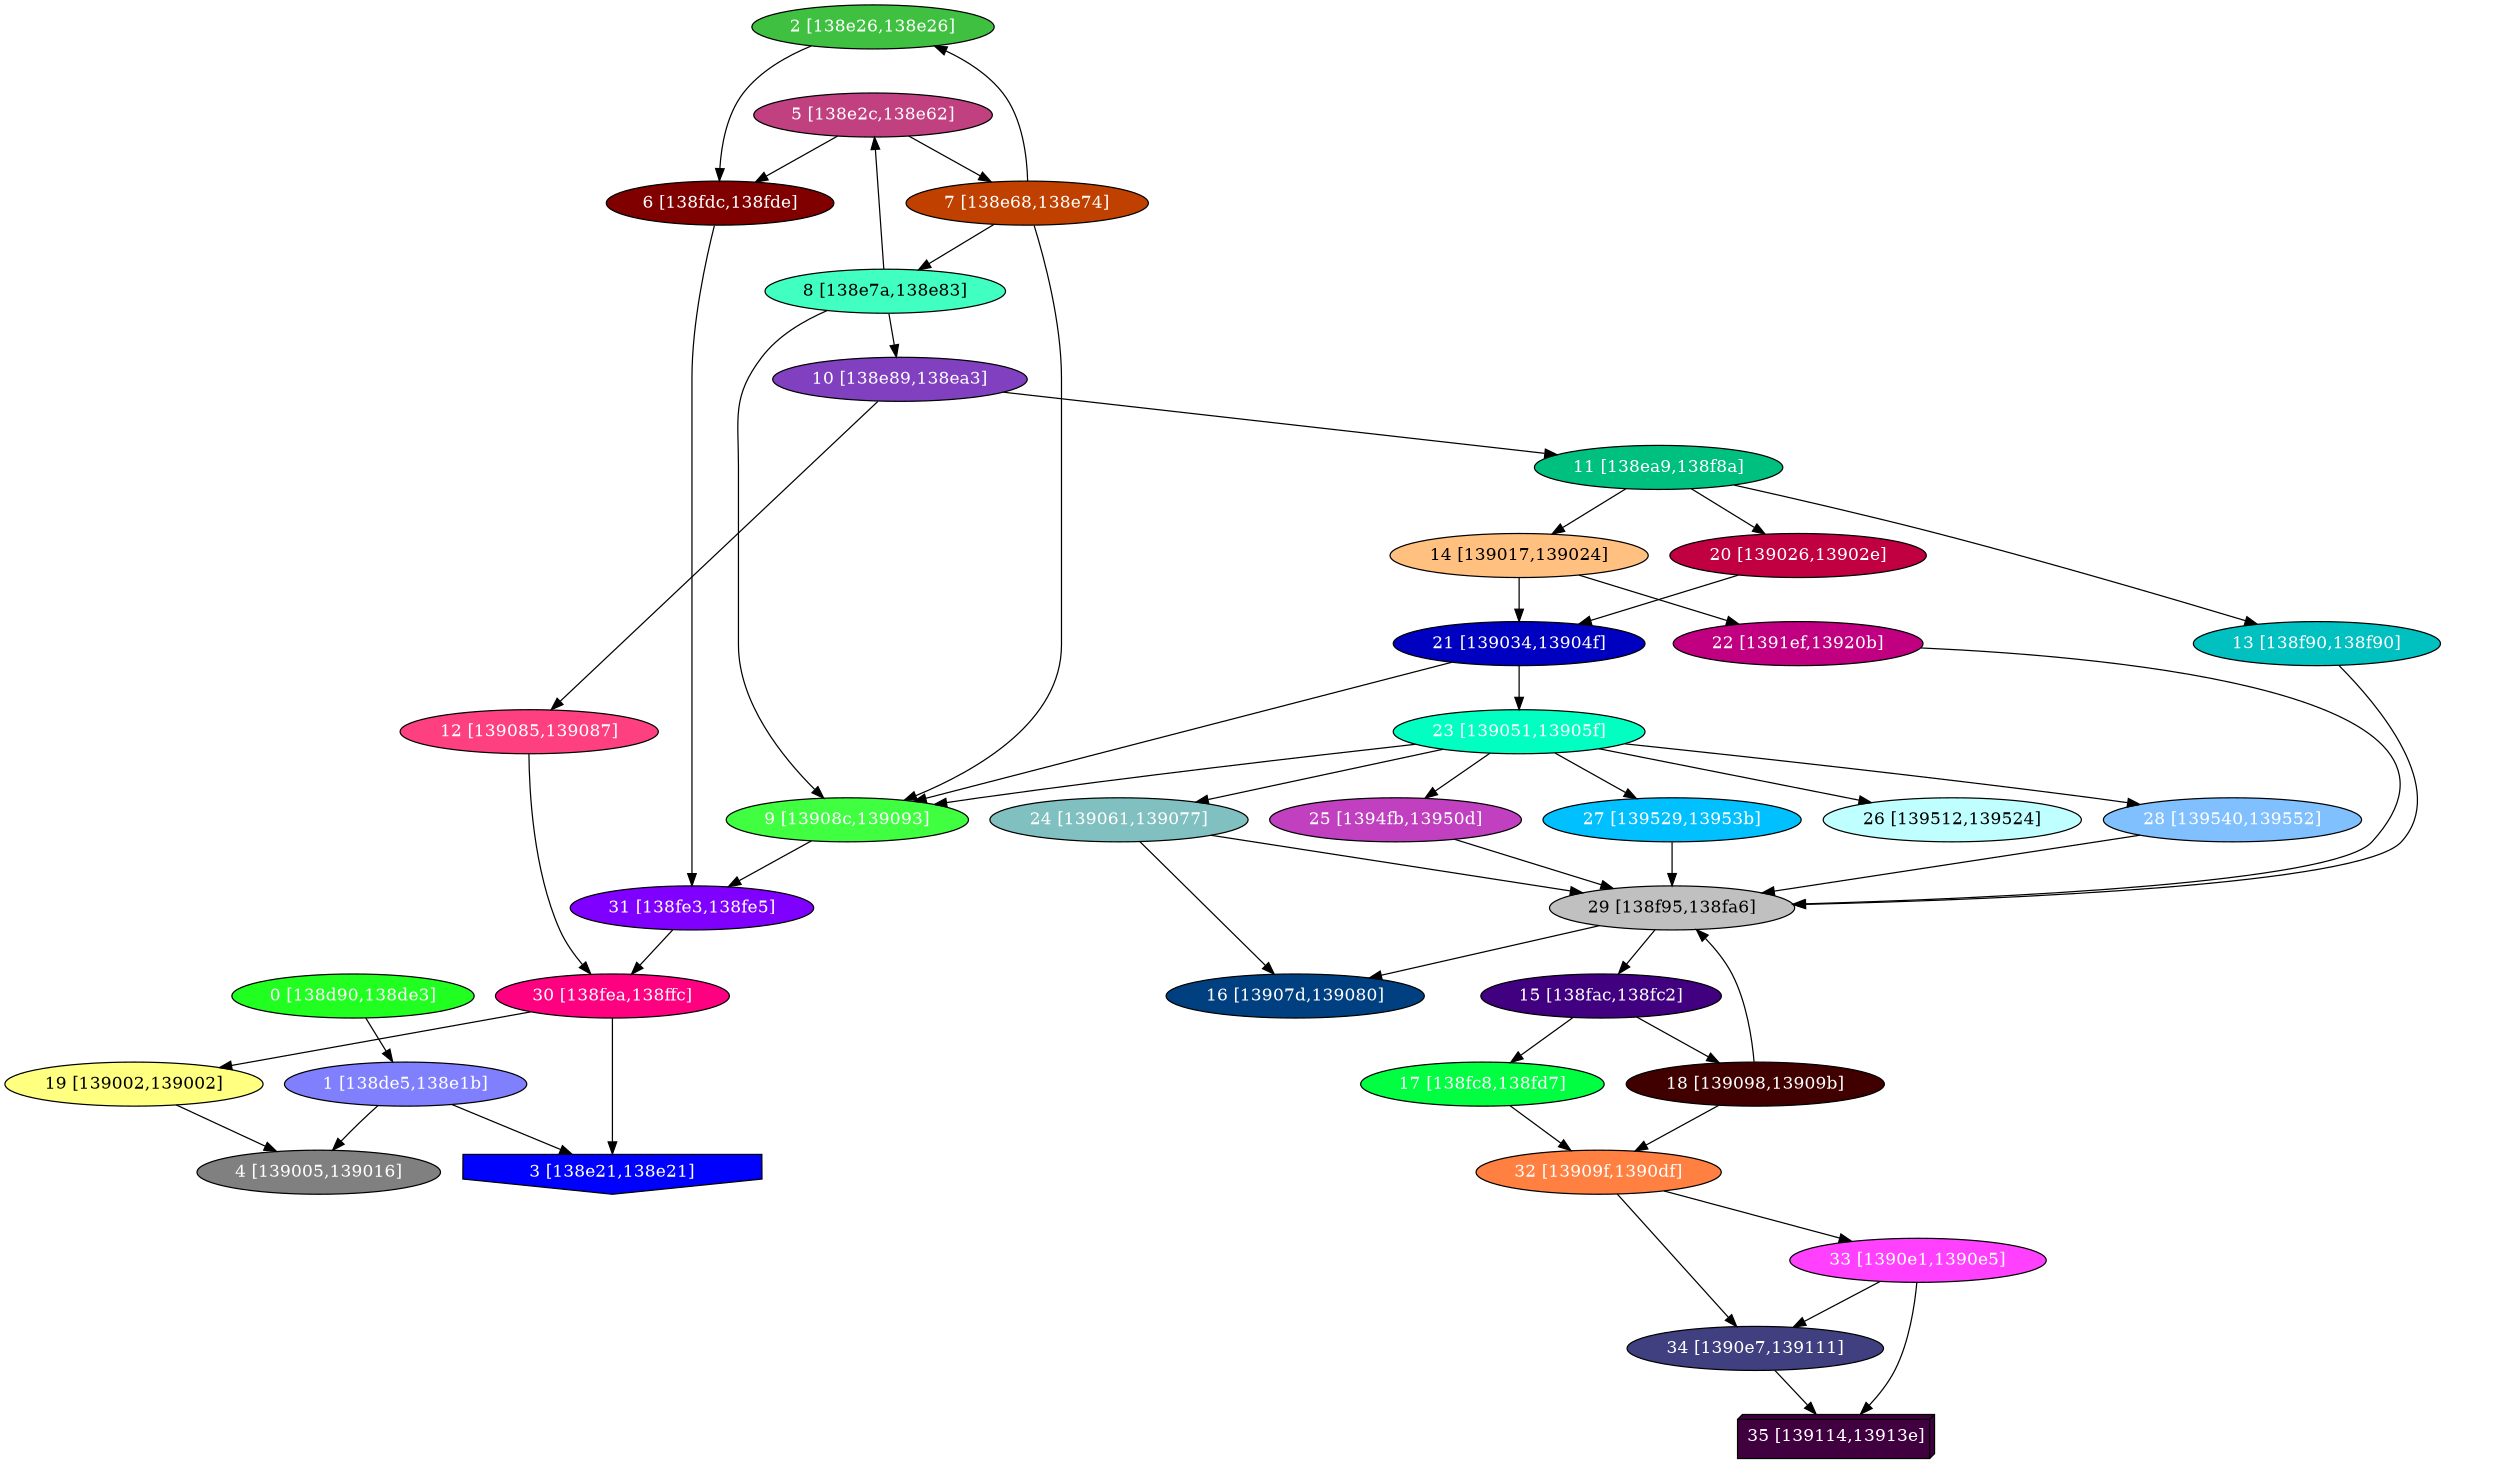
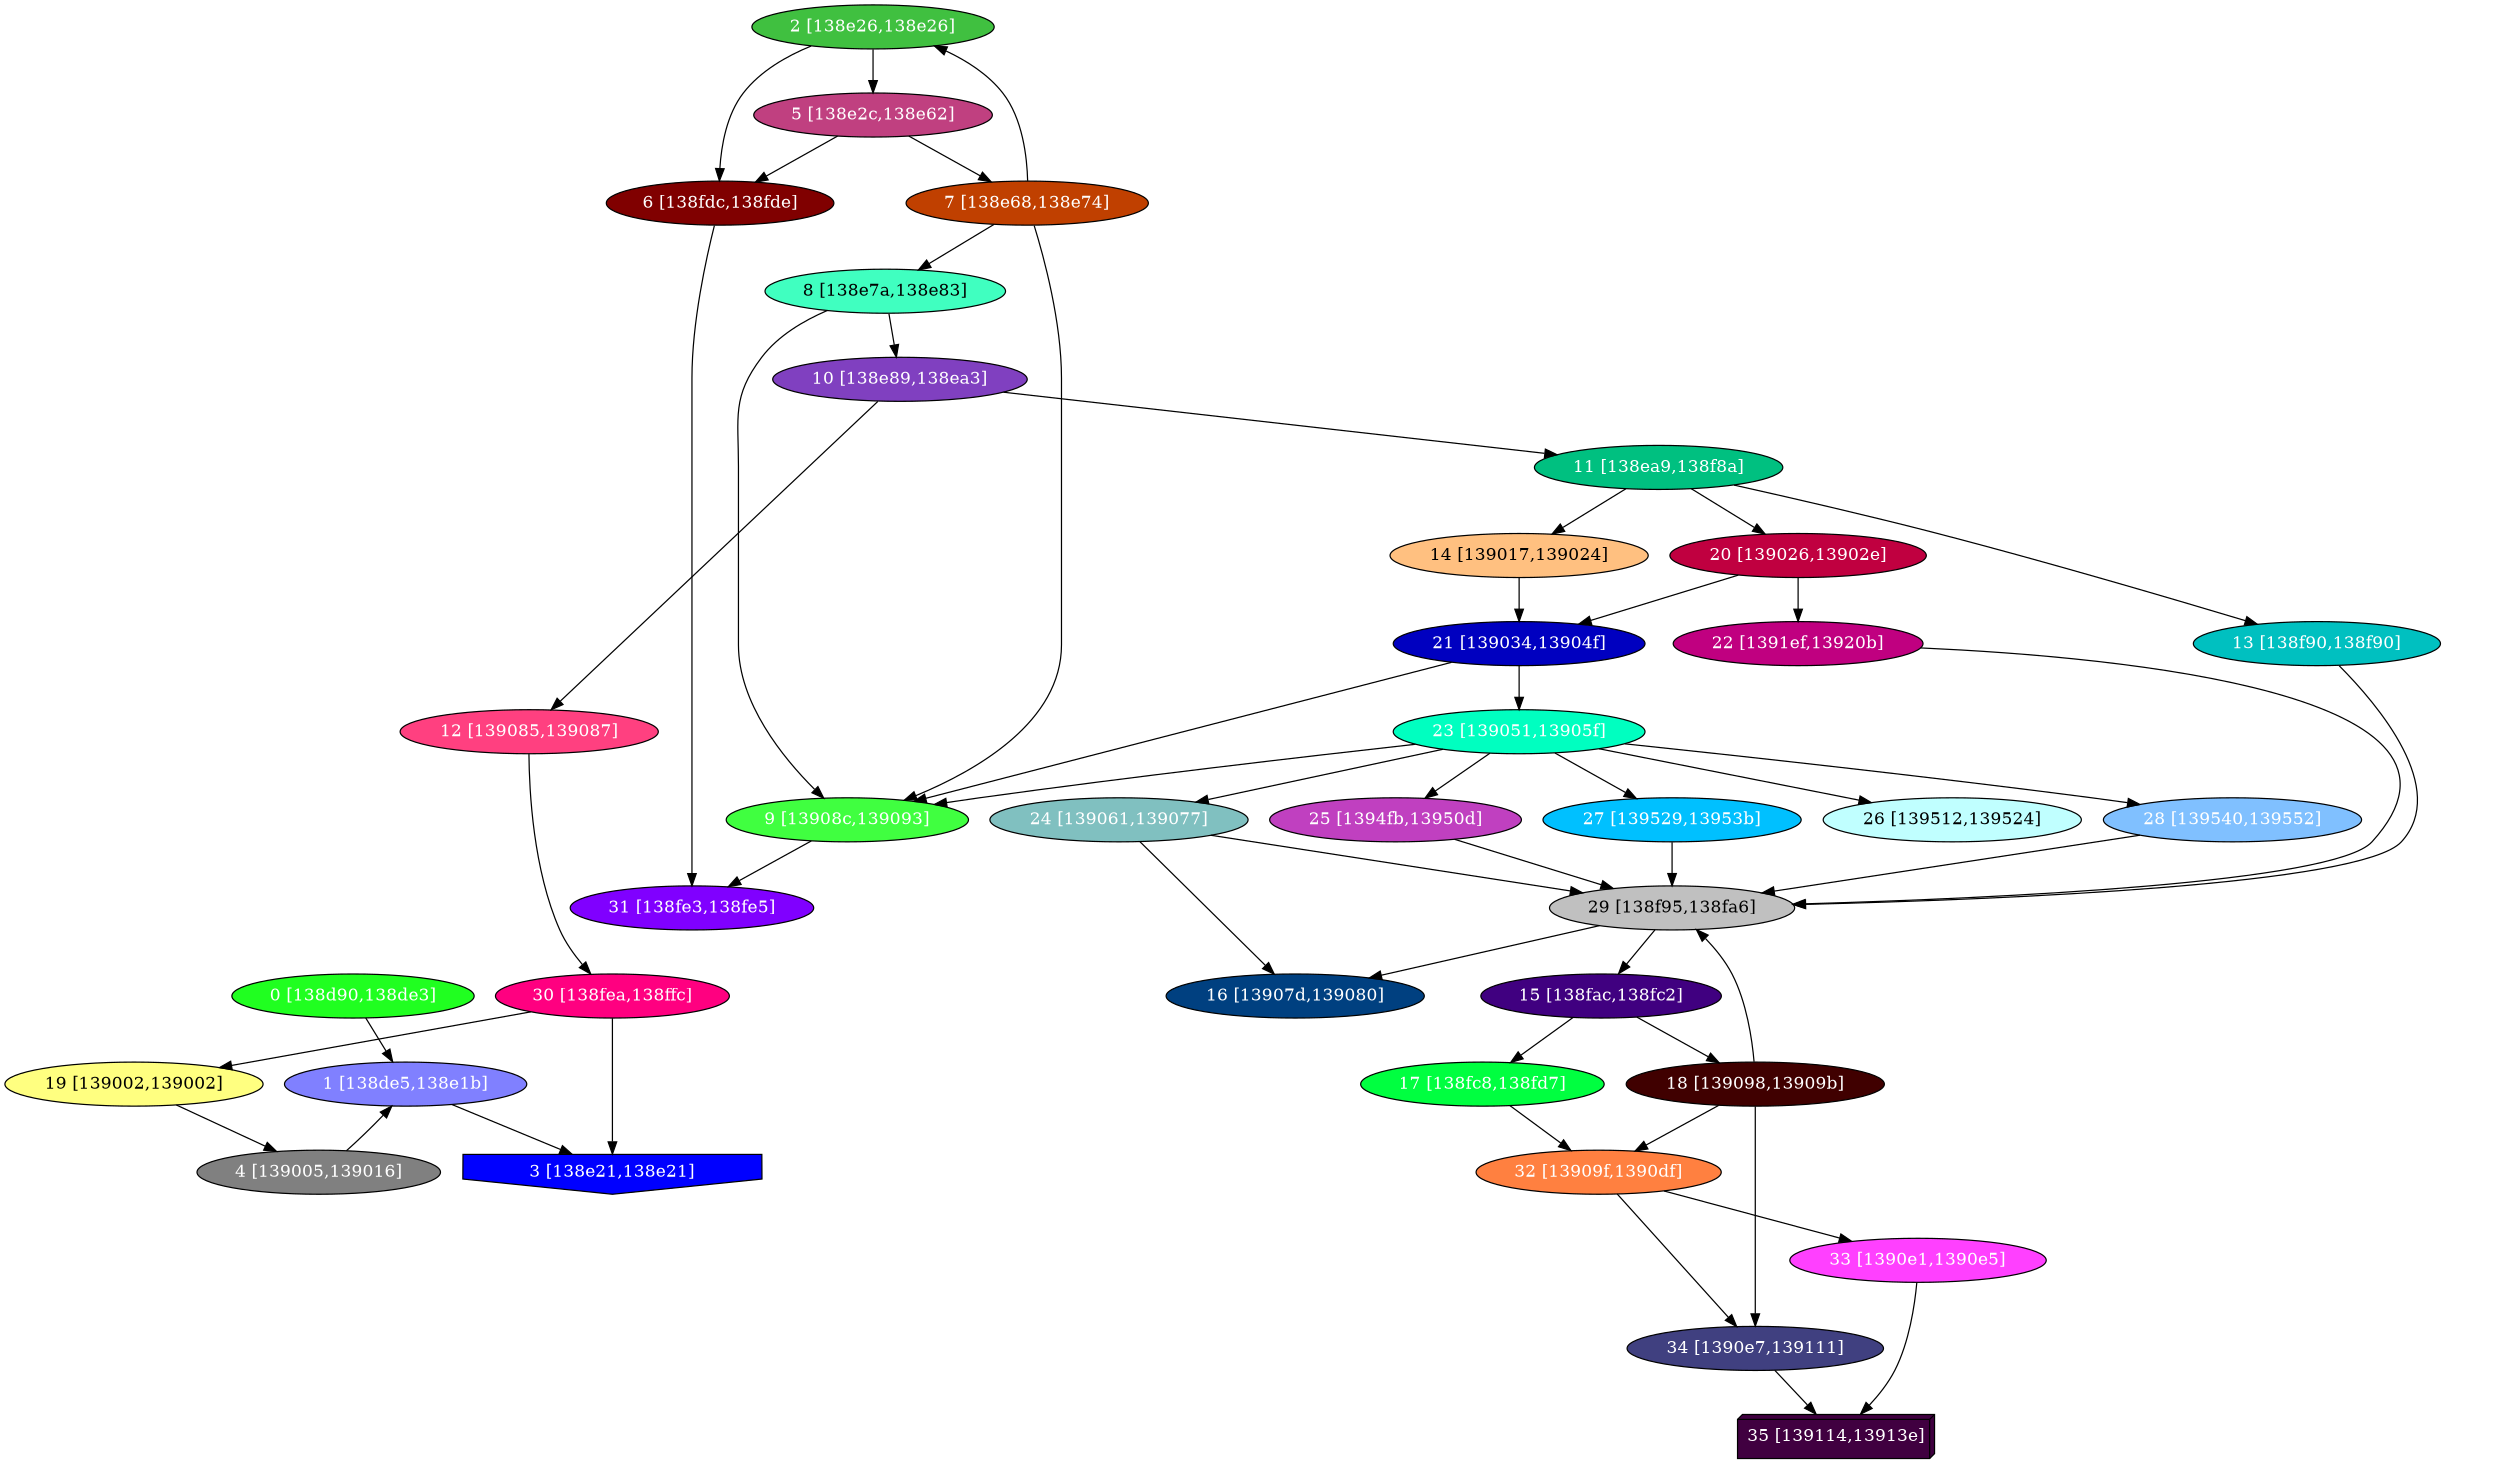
(880, 209) -> (873, 65)
(1646, 596) -> (1798, 594)
(656, 947) -> none
(359, 1123) -> (365, 1133)
(1842, 1301) -> (1755, 1205)
